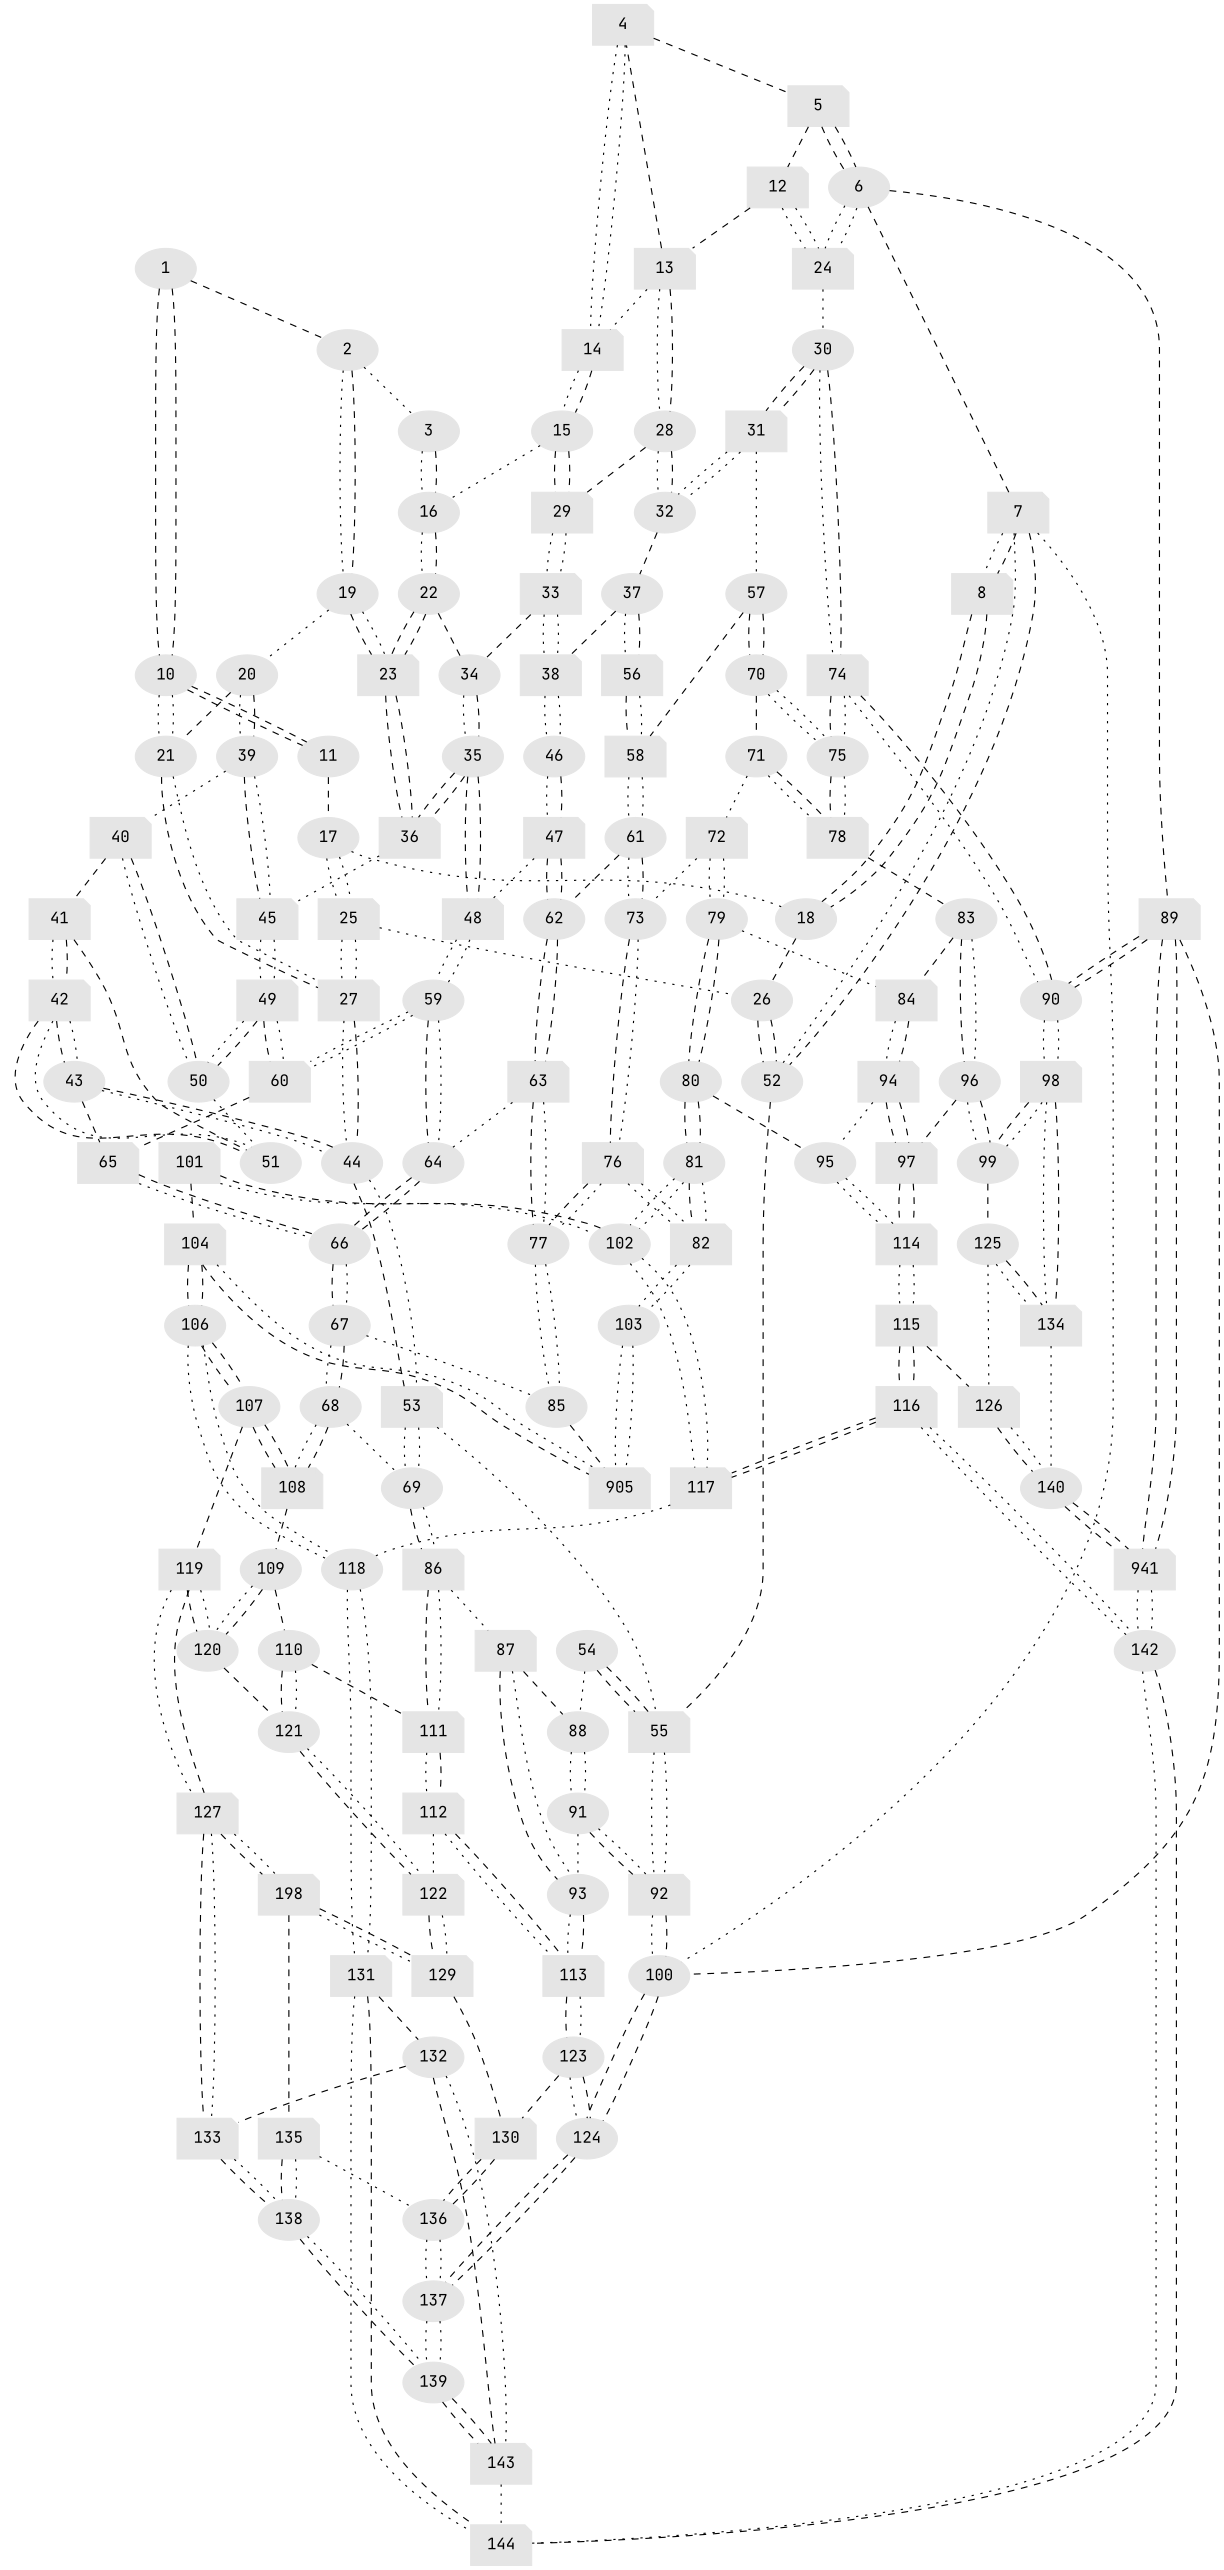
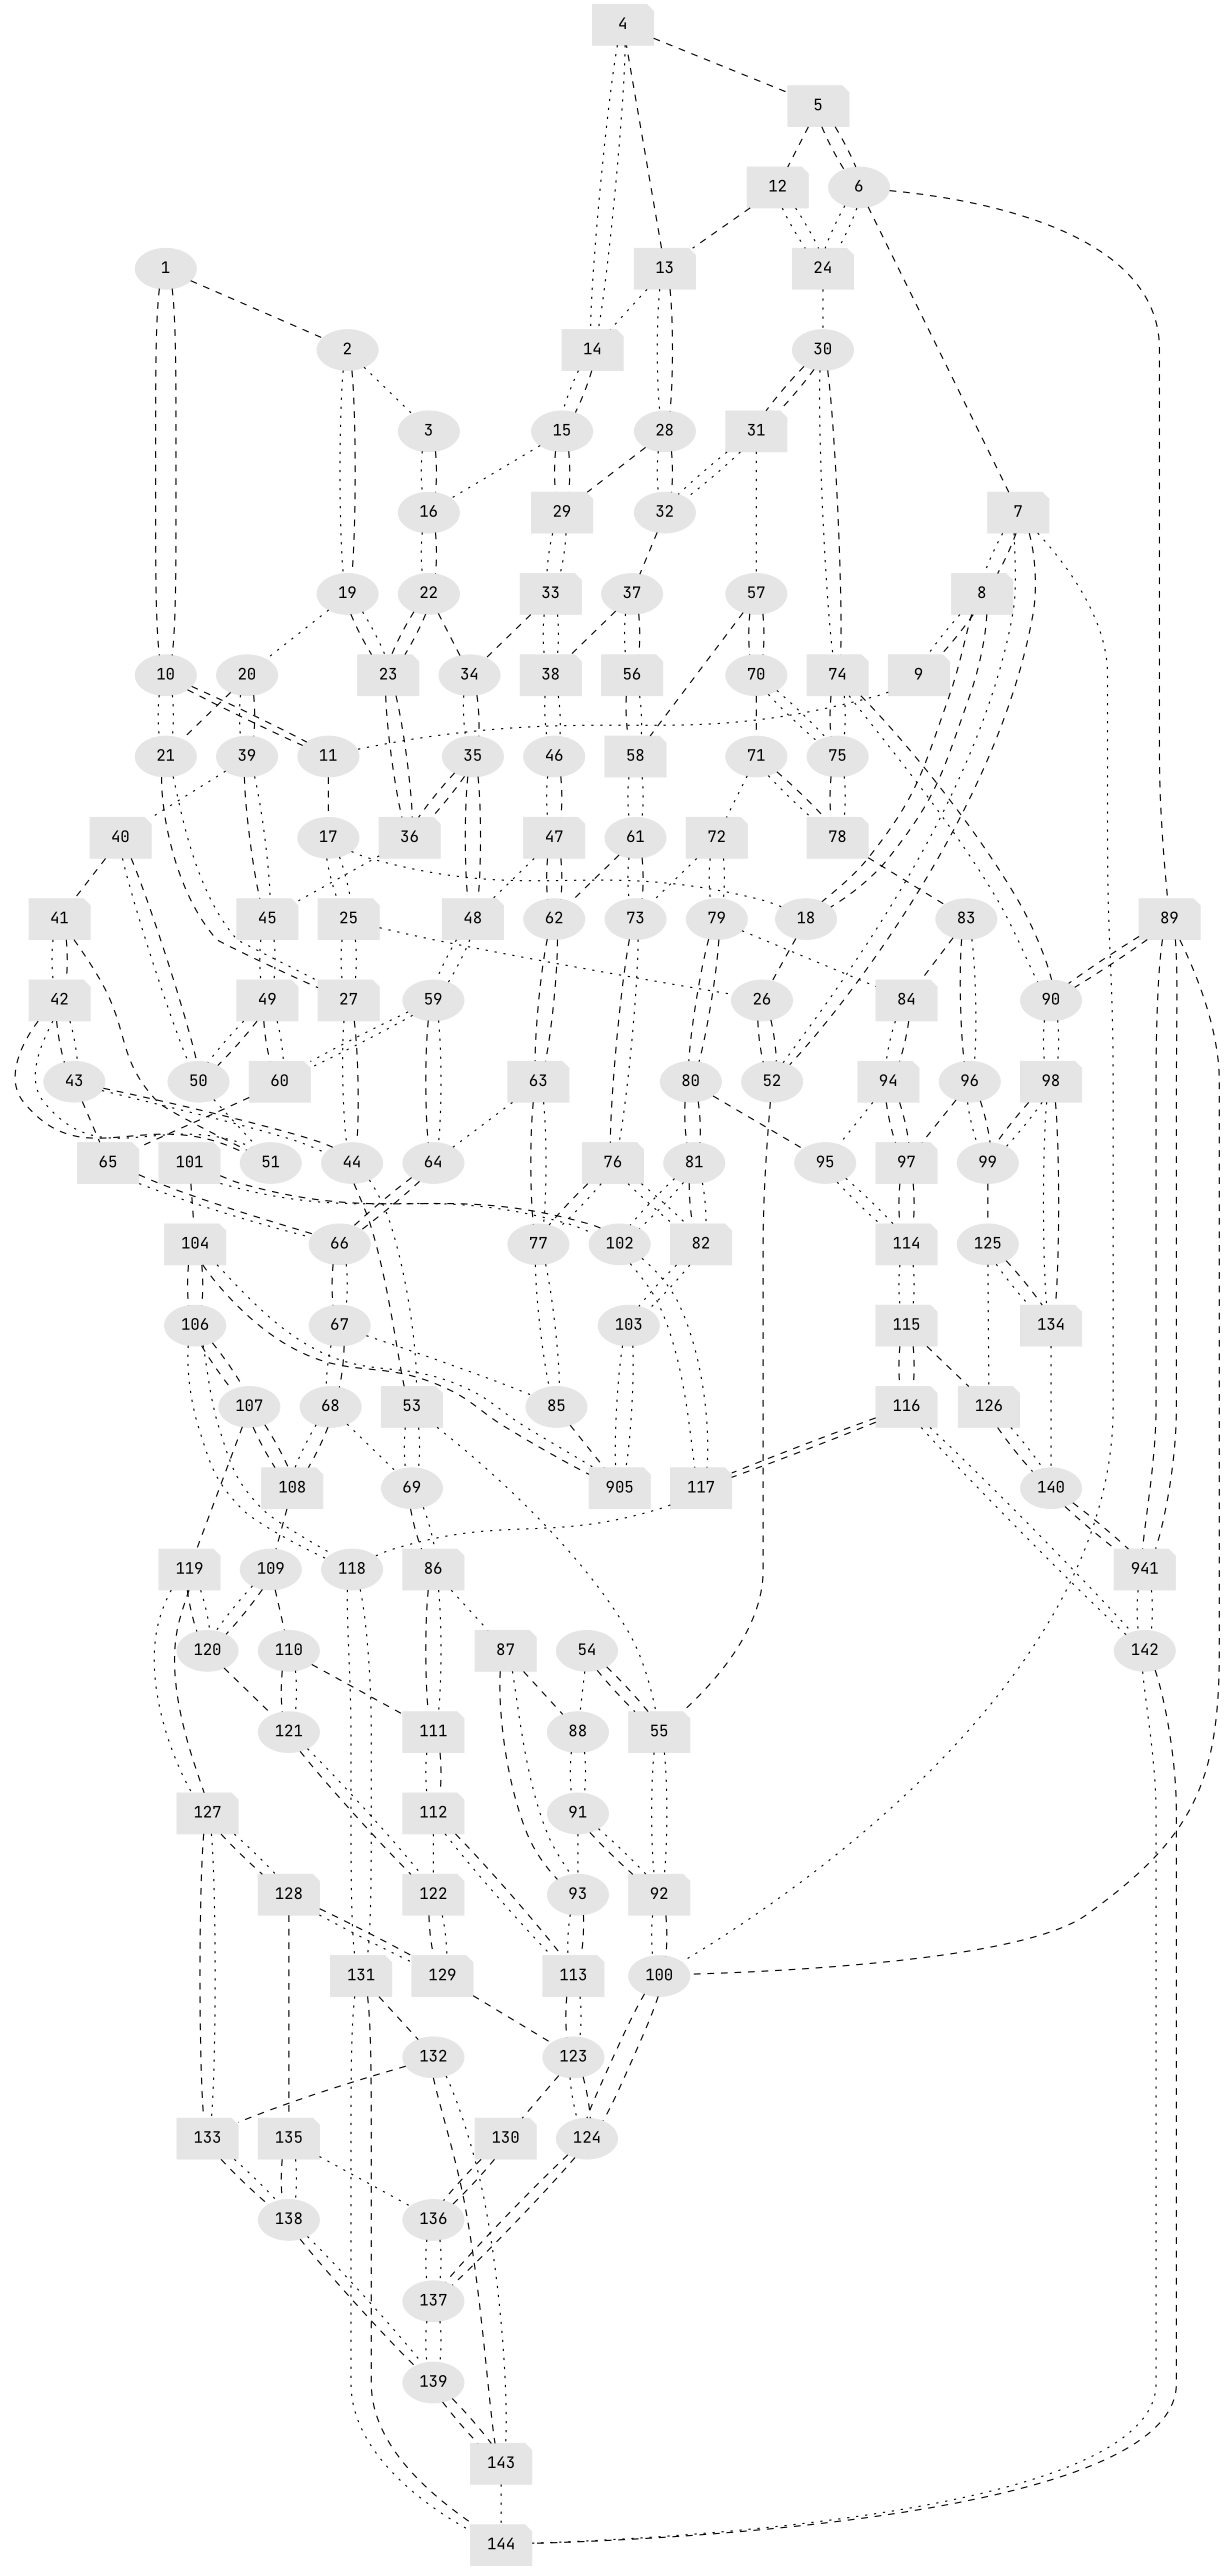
none -> (919, 675)
(289, 1895) -> (289, 1895)
(481, 2056) -> (512, 2019)
